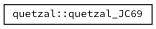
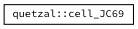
(78, 14) -> (69, 14)
